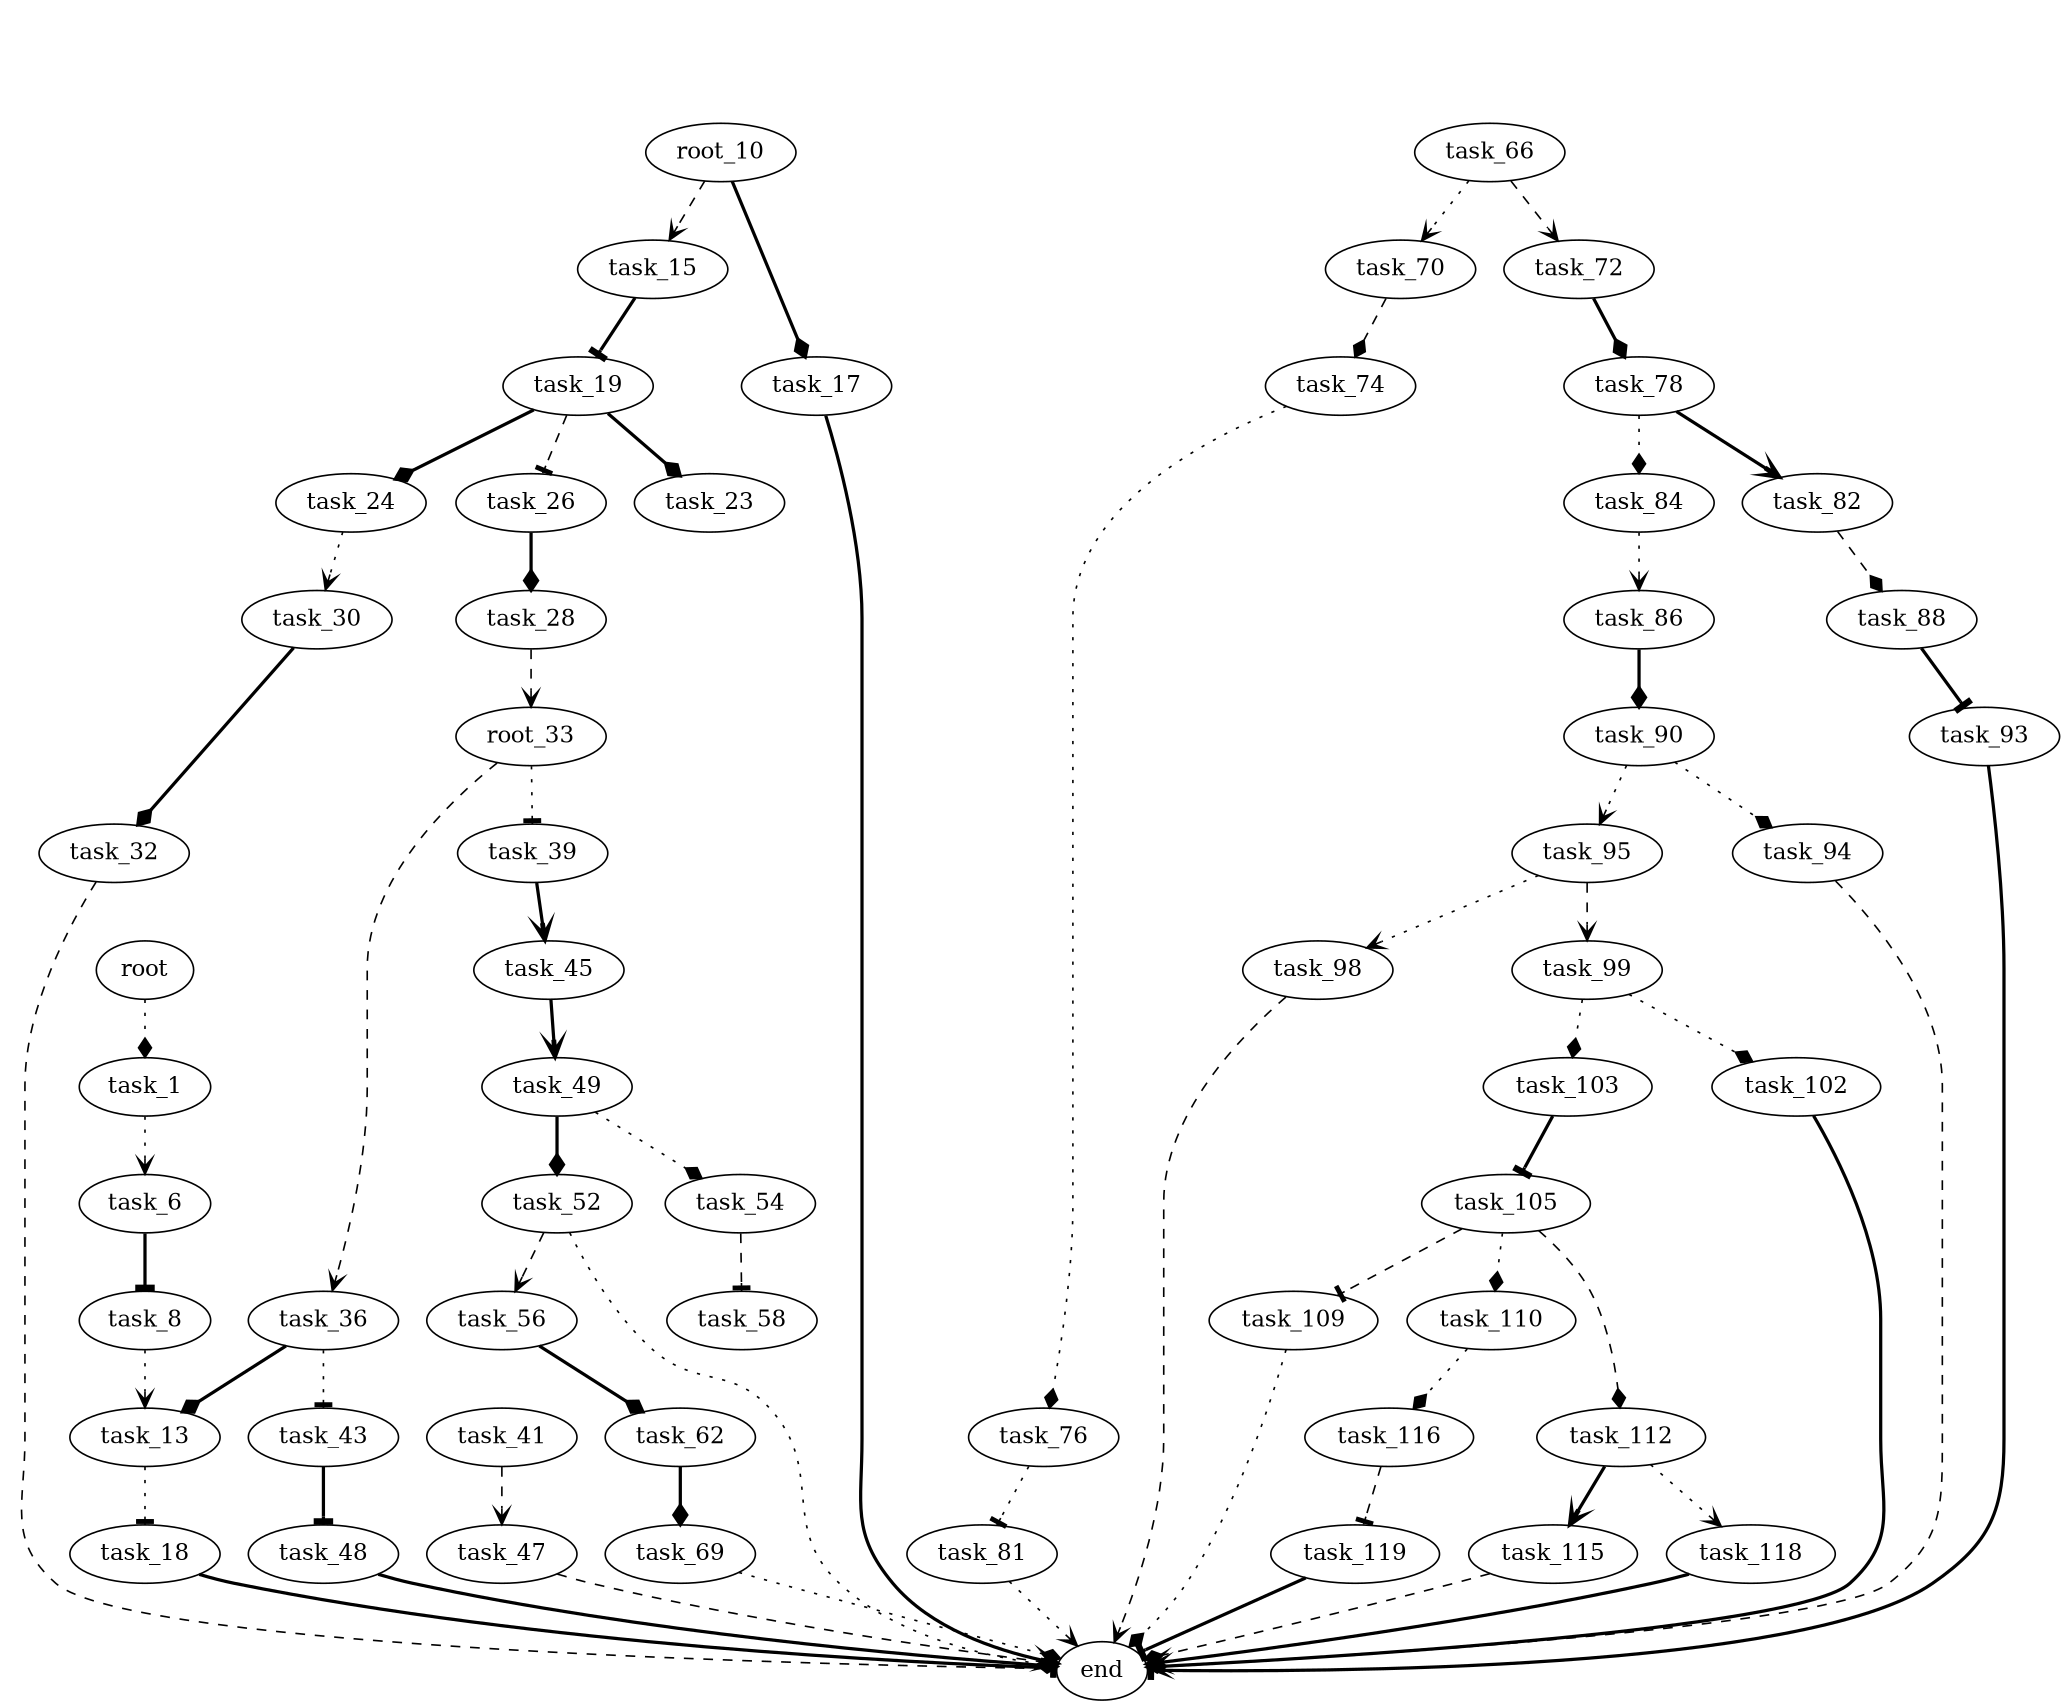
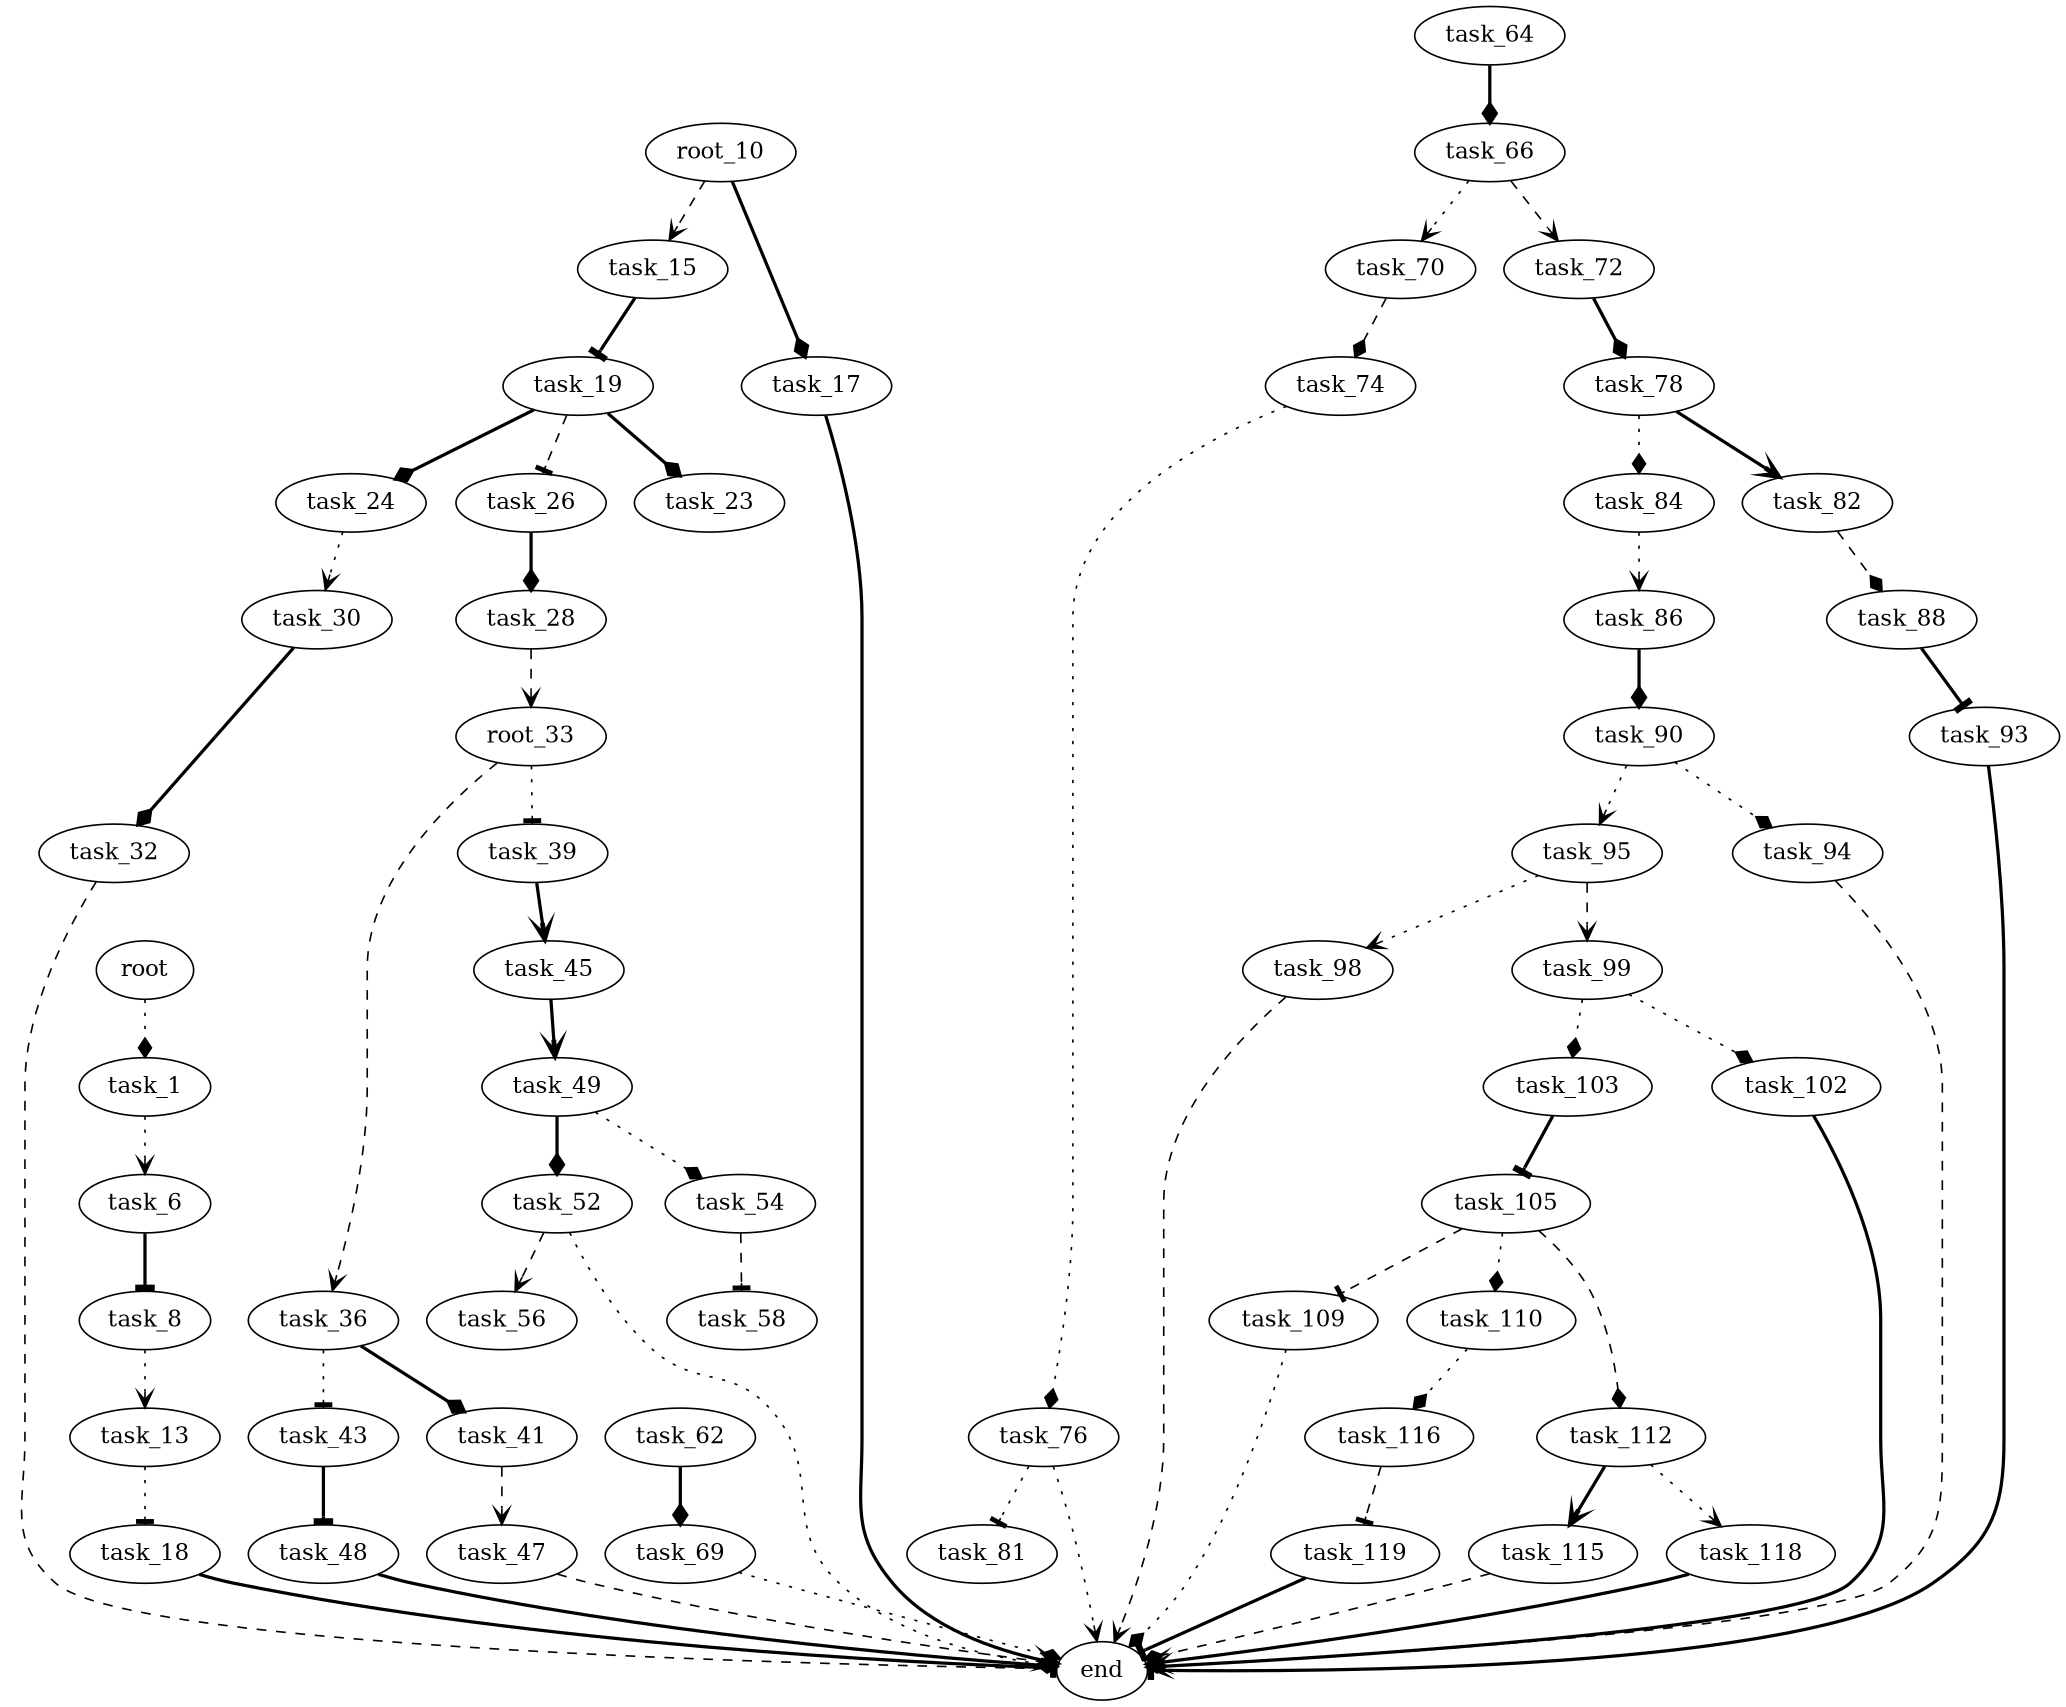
none -> (1490, 36)
(243, 1374) -> (404, 1374)
(583, 1374) -> none
(1037, 1608) -> (1076, 1545)
